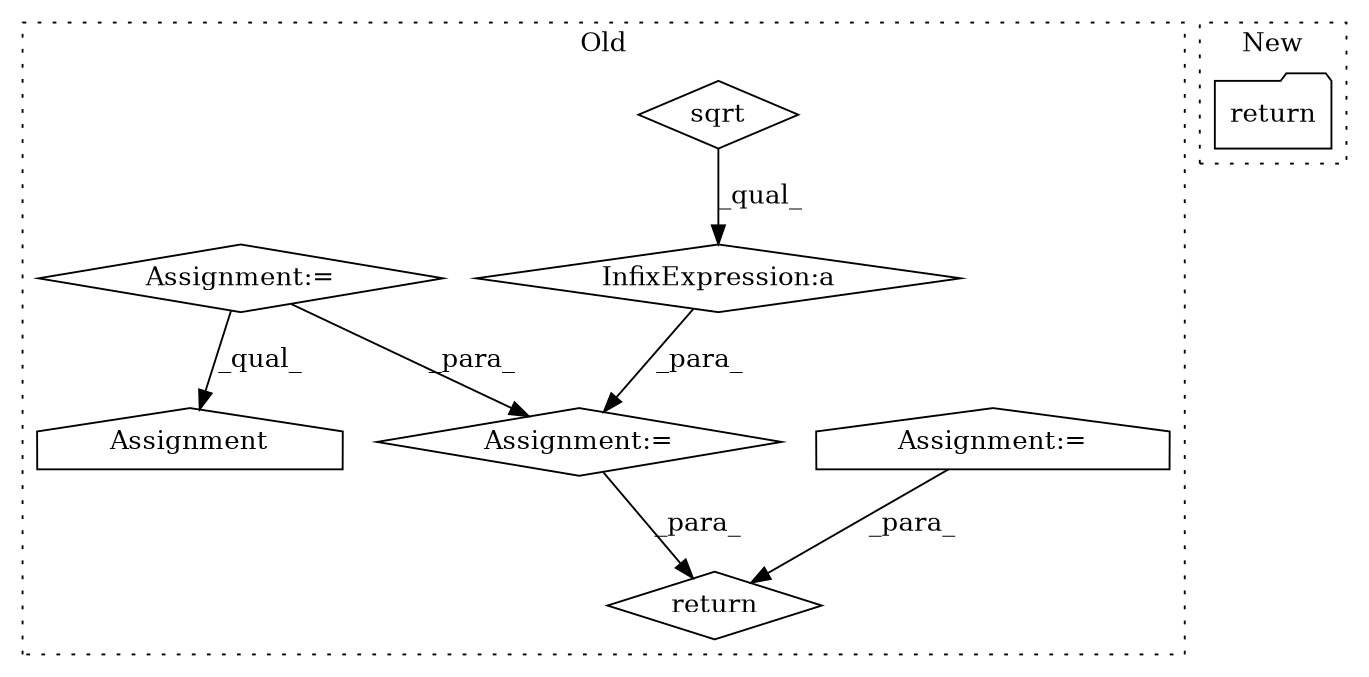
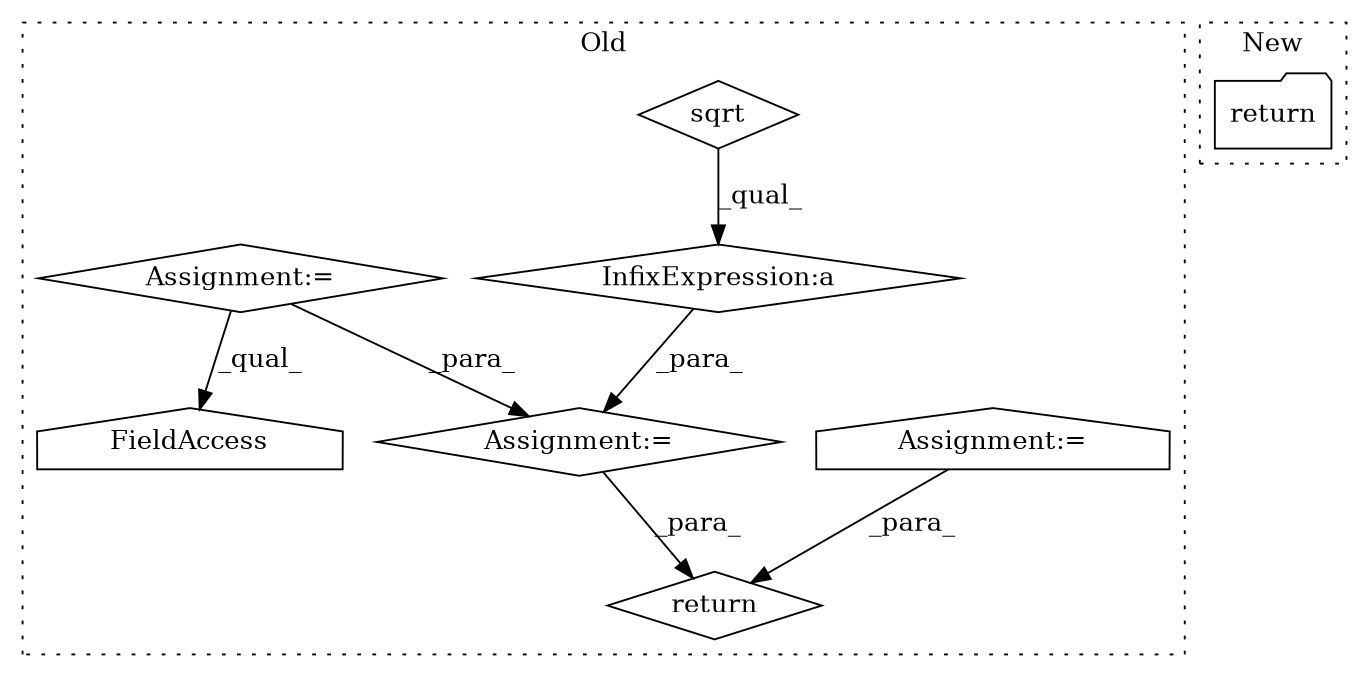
(190, 442) -> (190, 442)
